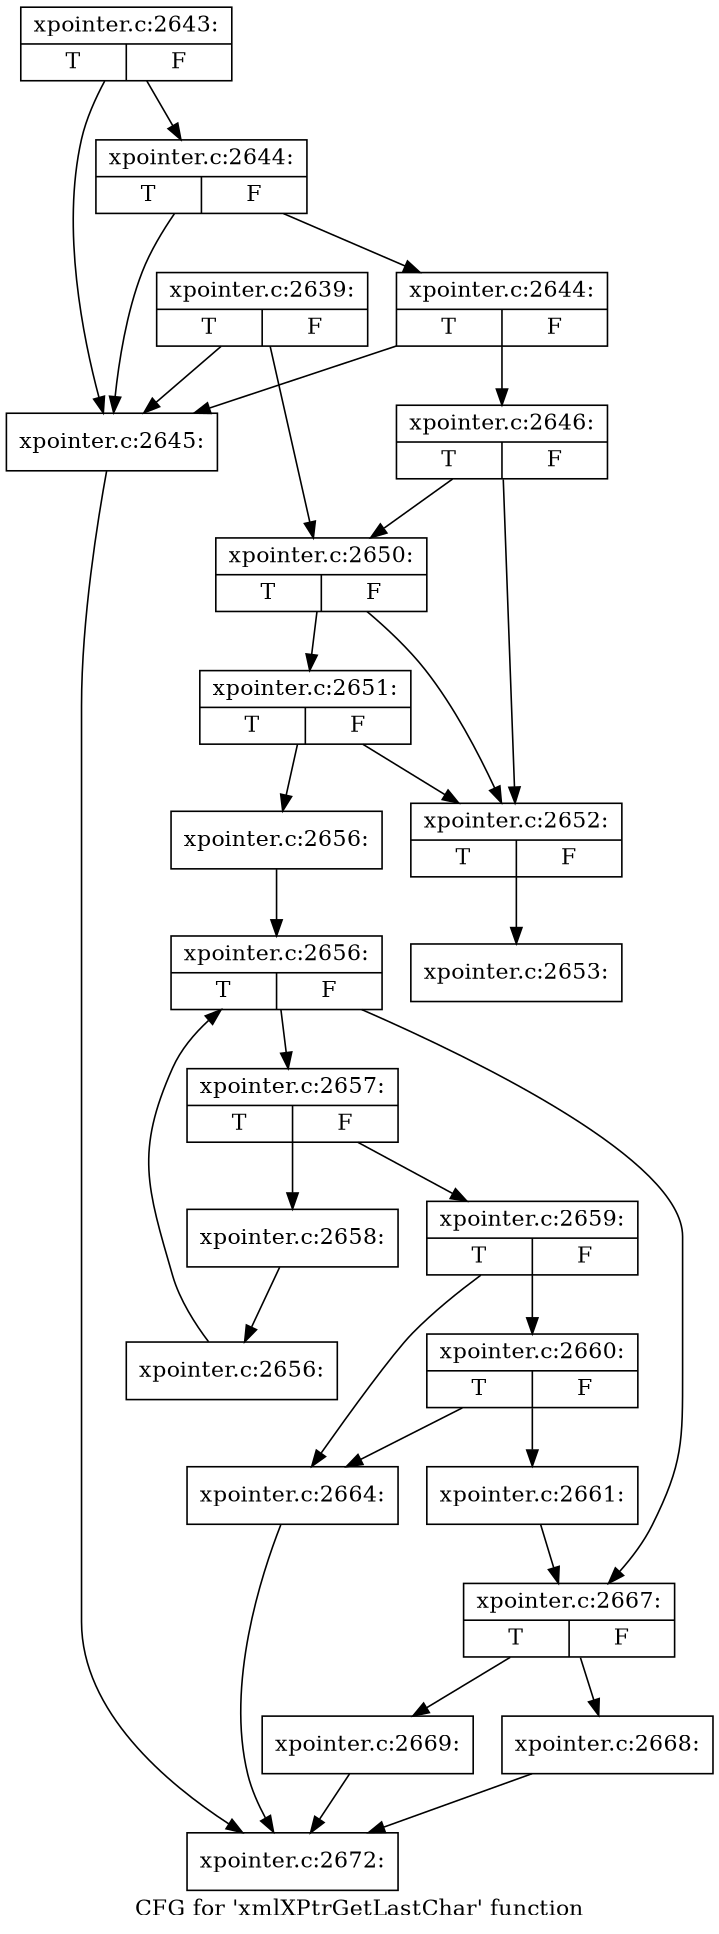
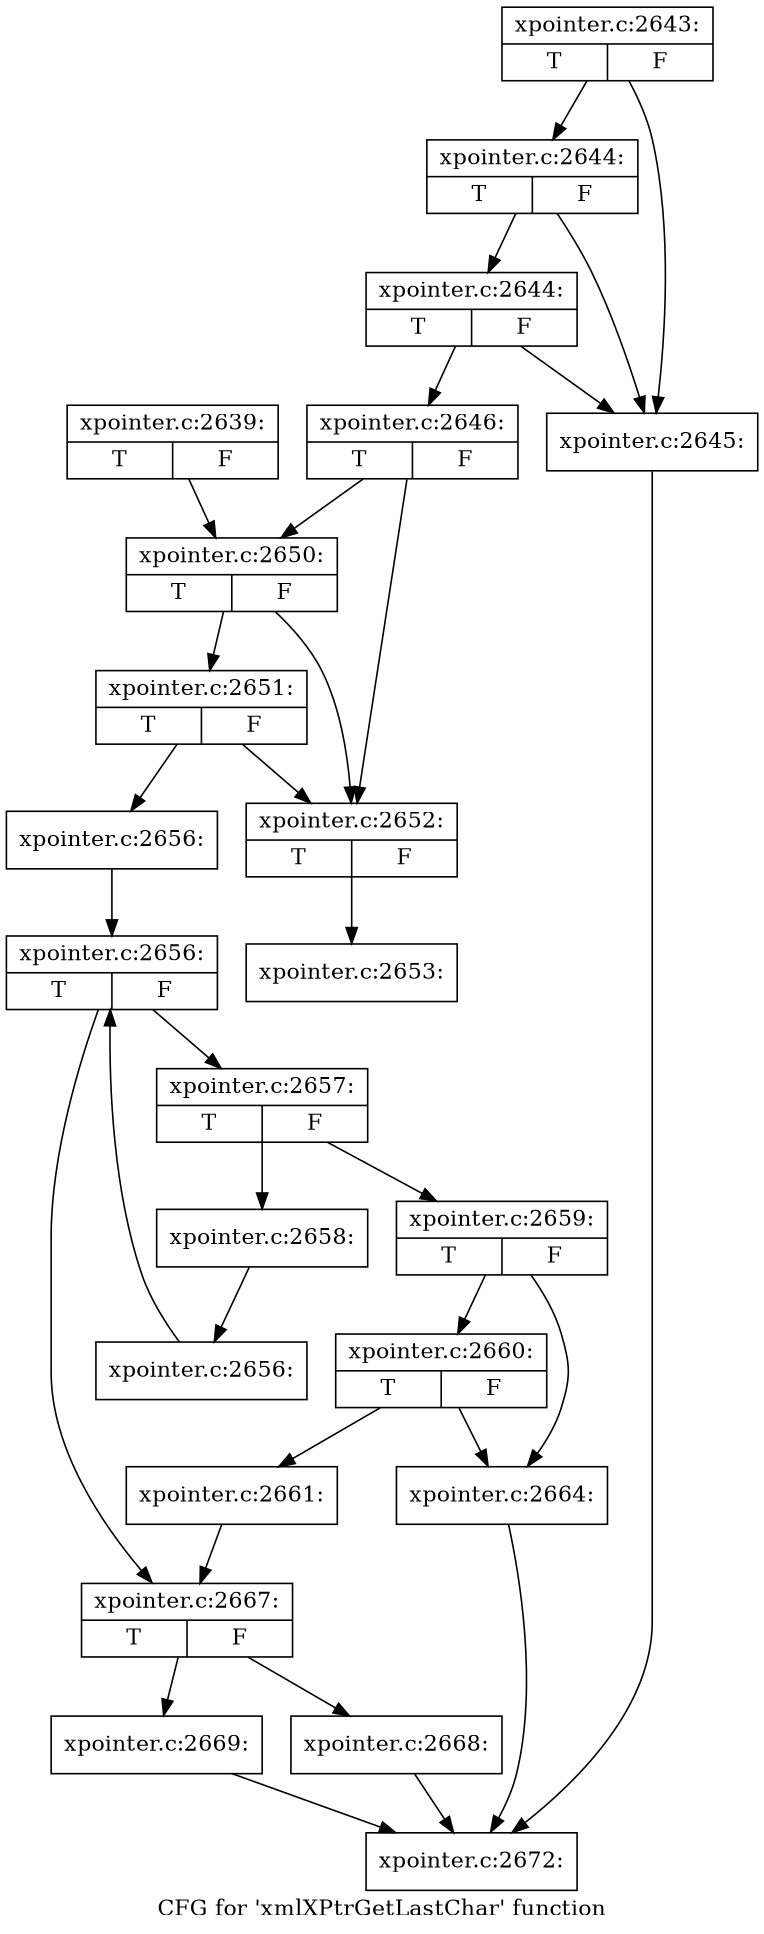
(189, 374) -> none
